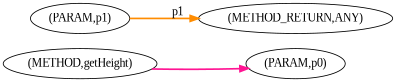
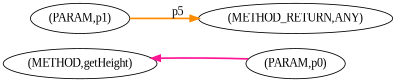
(178, 12) -> (178, 12)
(196, 69) -> (204, 58)
